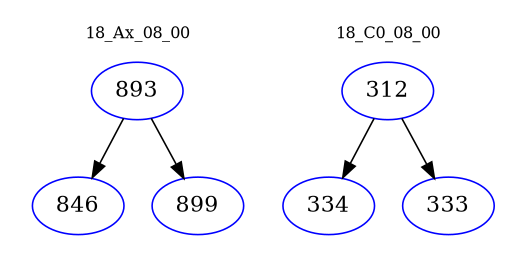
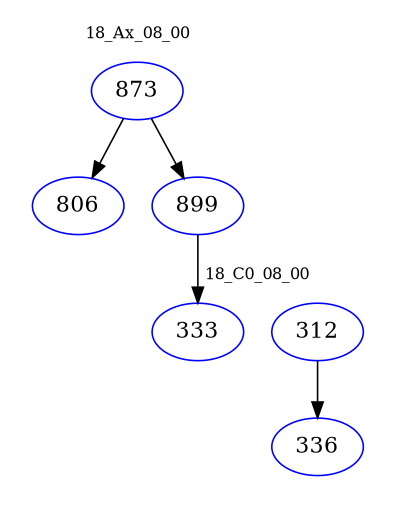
(137, 91) -> (137, 91)
(414, 141) -> (198, 270)
(78, 206) -> (78, 206)
(329, 206) -> (318, 447)
